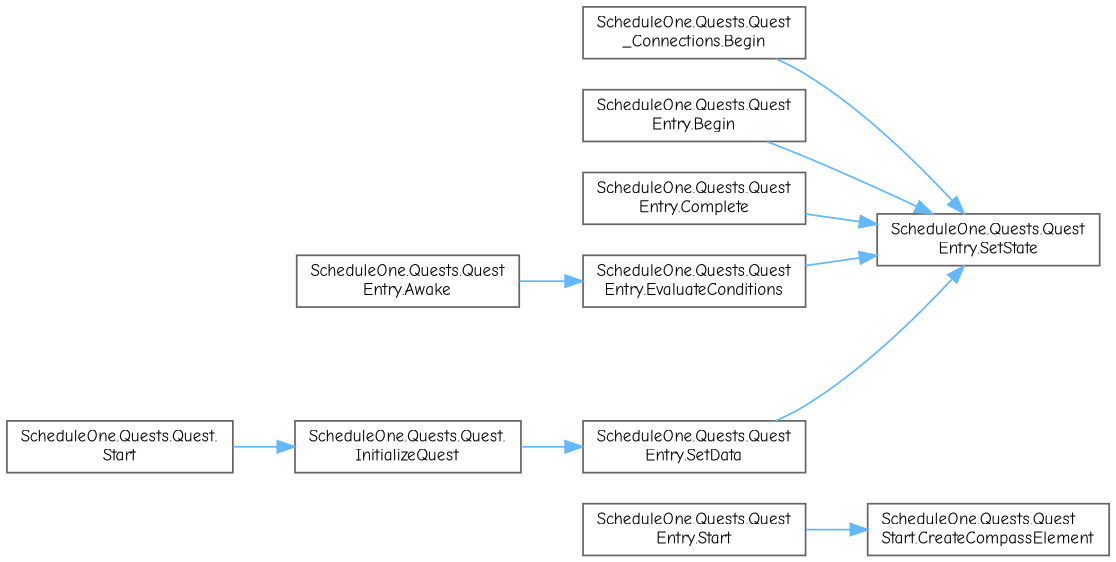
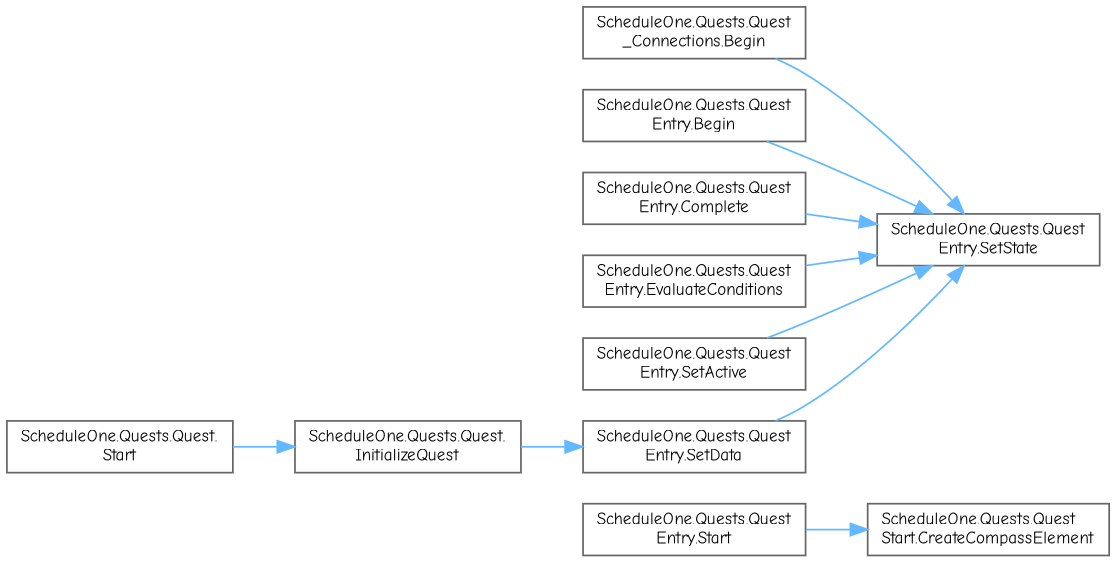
(408, 281) -> none
none -> (694, 364)
